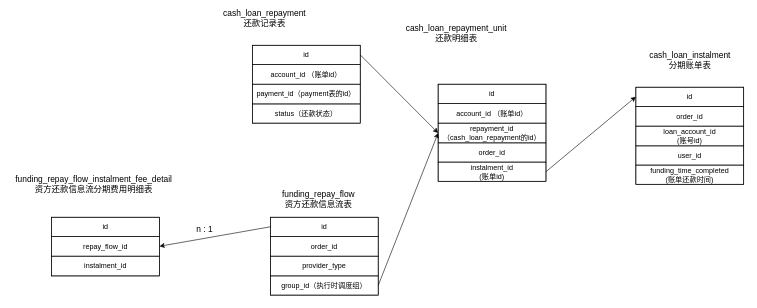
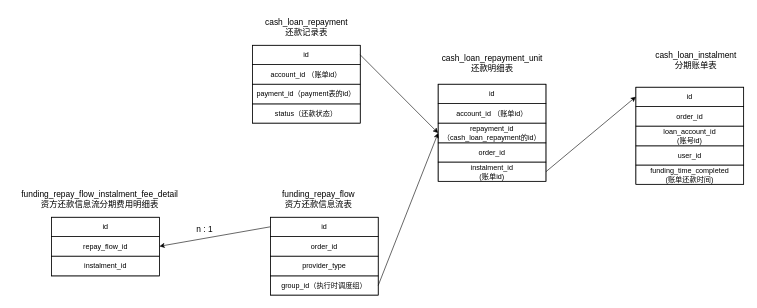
(264, 18) -> (306, 27)
(456, 33) -> (492, 63)
(690, 60) -> (696, 60)
(93, 185) -> (99, 200)
